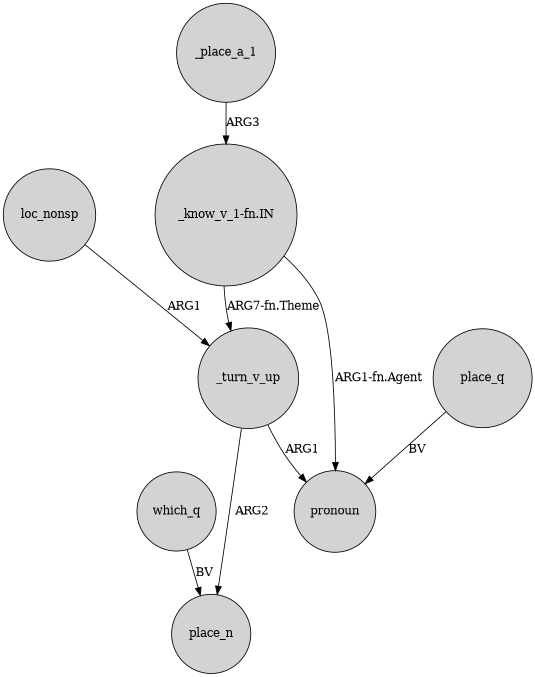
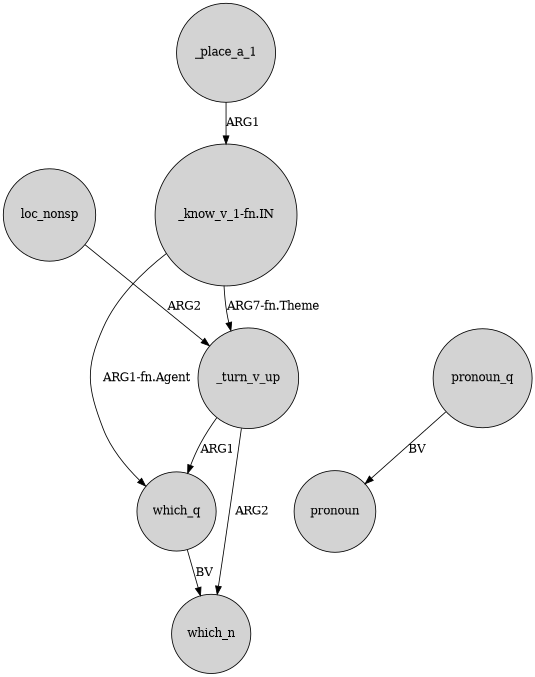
(243, 123) -> (243, 123)
(184, 307) -> (184, 307)
(330, 352) -> (92, 361)
(483, 378) -> (483, 378)
(283, 452) -> (202, 441)
(211, 634) -> (211, 634)
